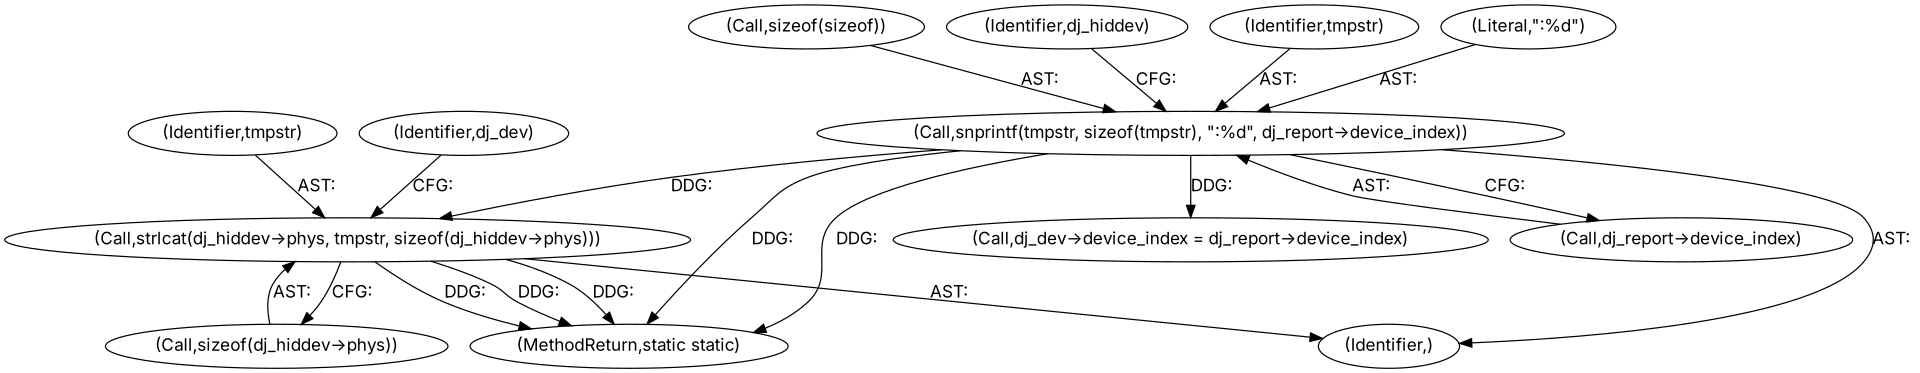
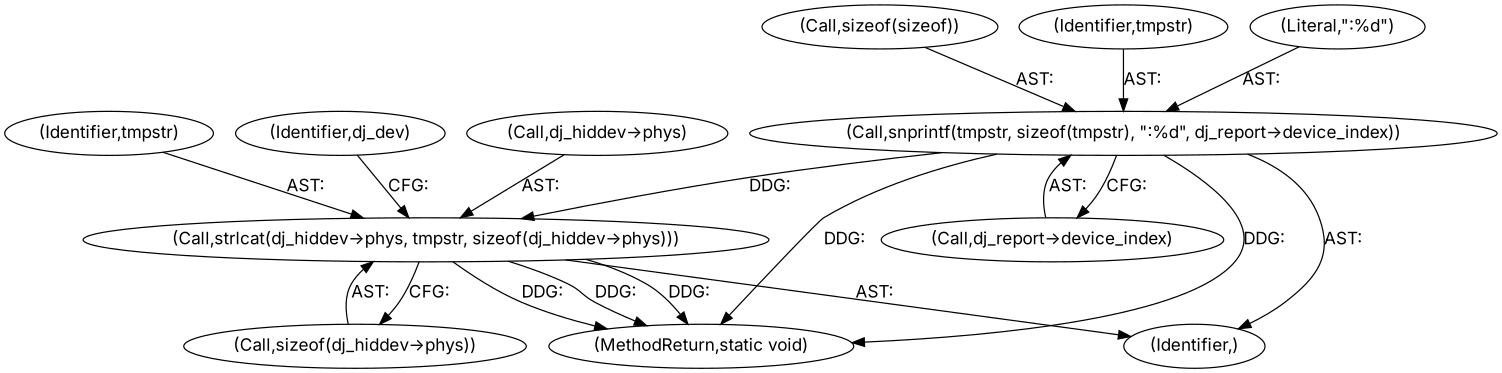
(1067, 27) -> none
none -> (597, 133)
(1191, 240) -> none
(629, 346) -> (701, 346)
